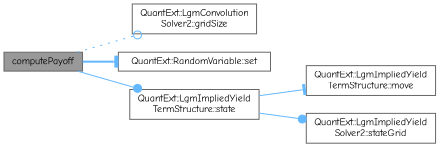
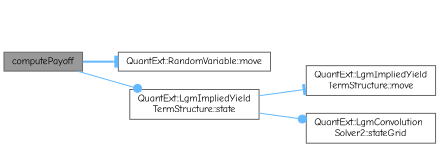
(194, 19) -> none
(194, 62) -> (194, 62)
(371, 128) -> (371, 128)
